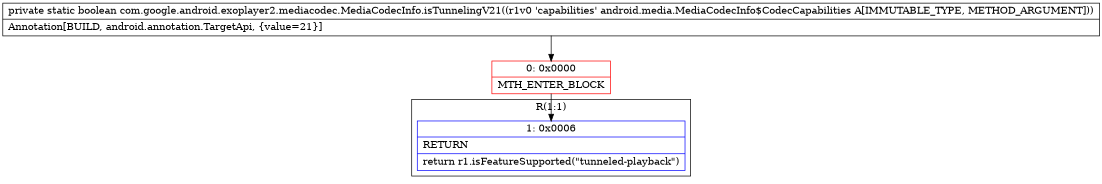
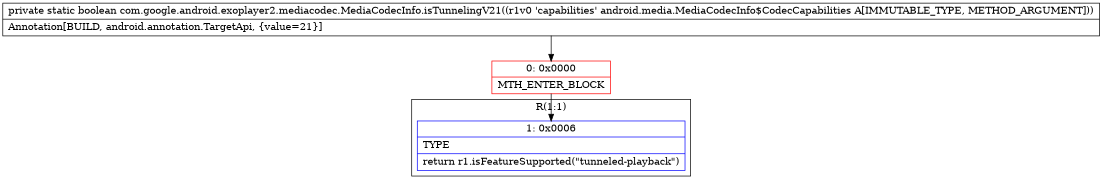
(446, 145) -> (436, 145)
